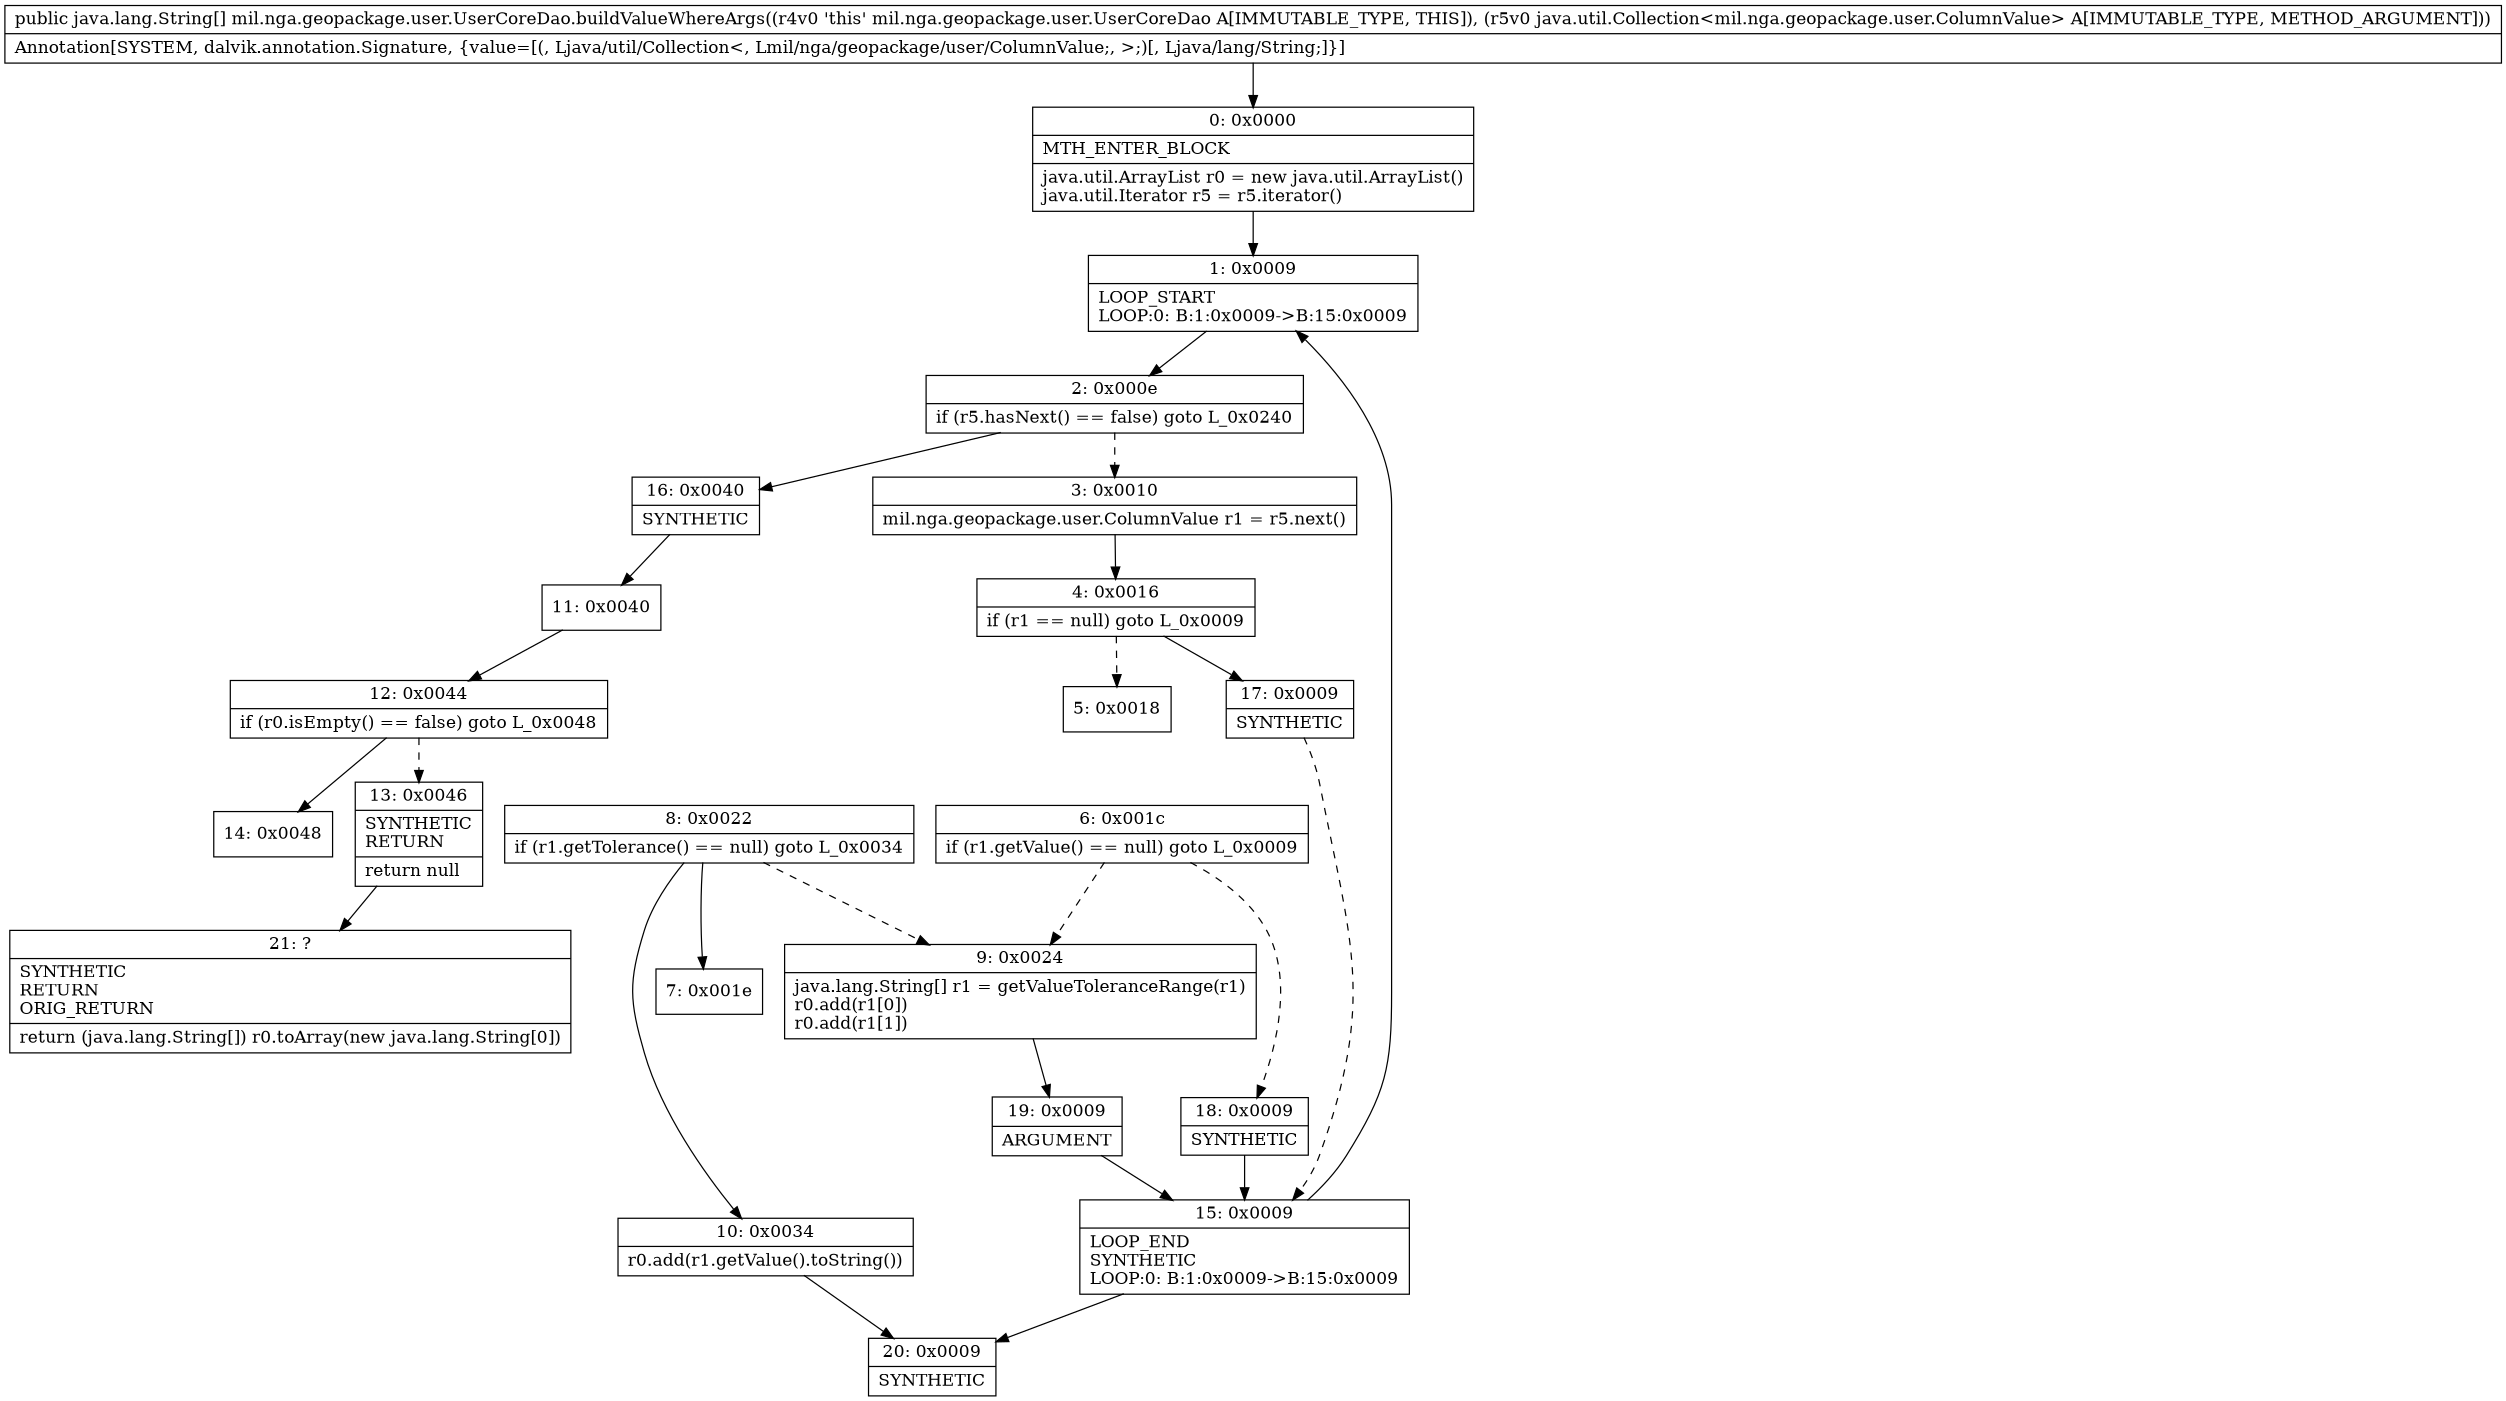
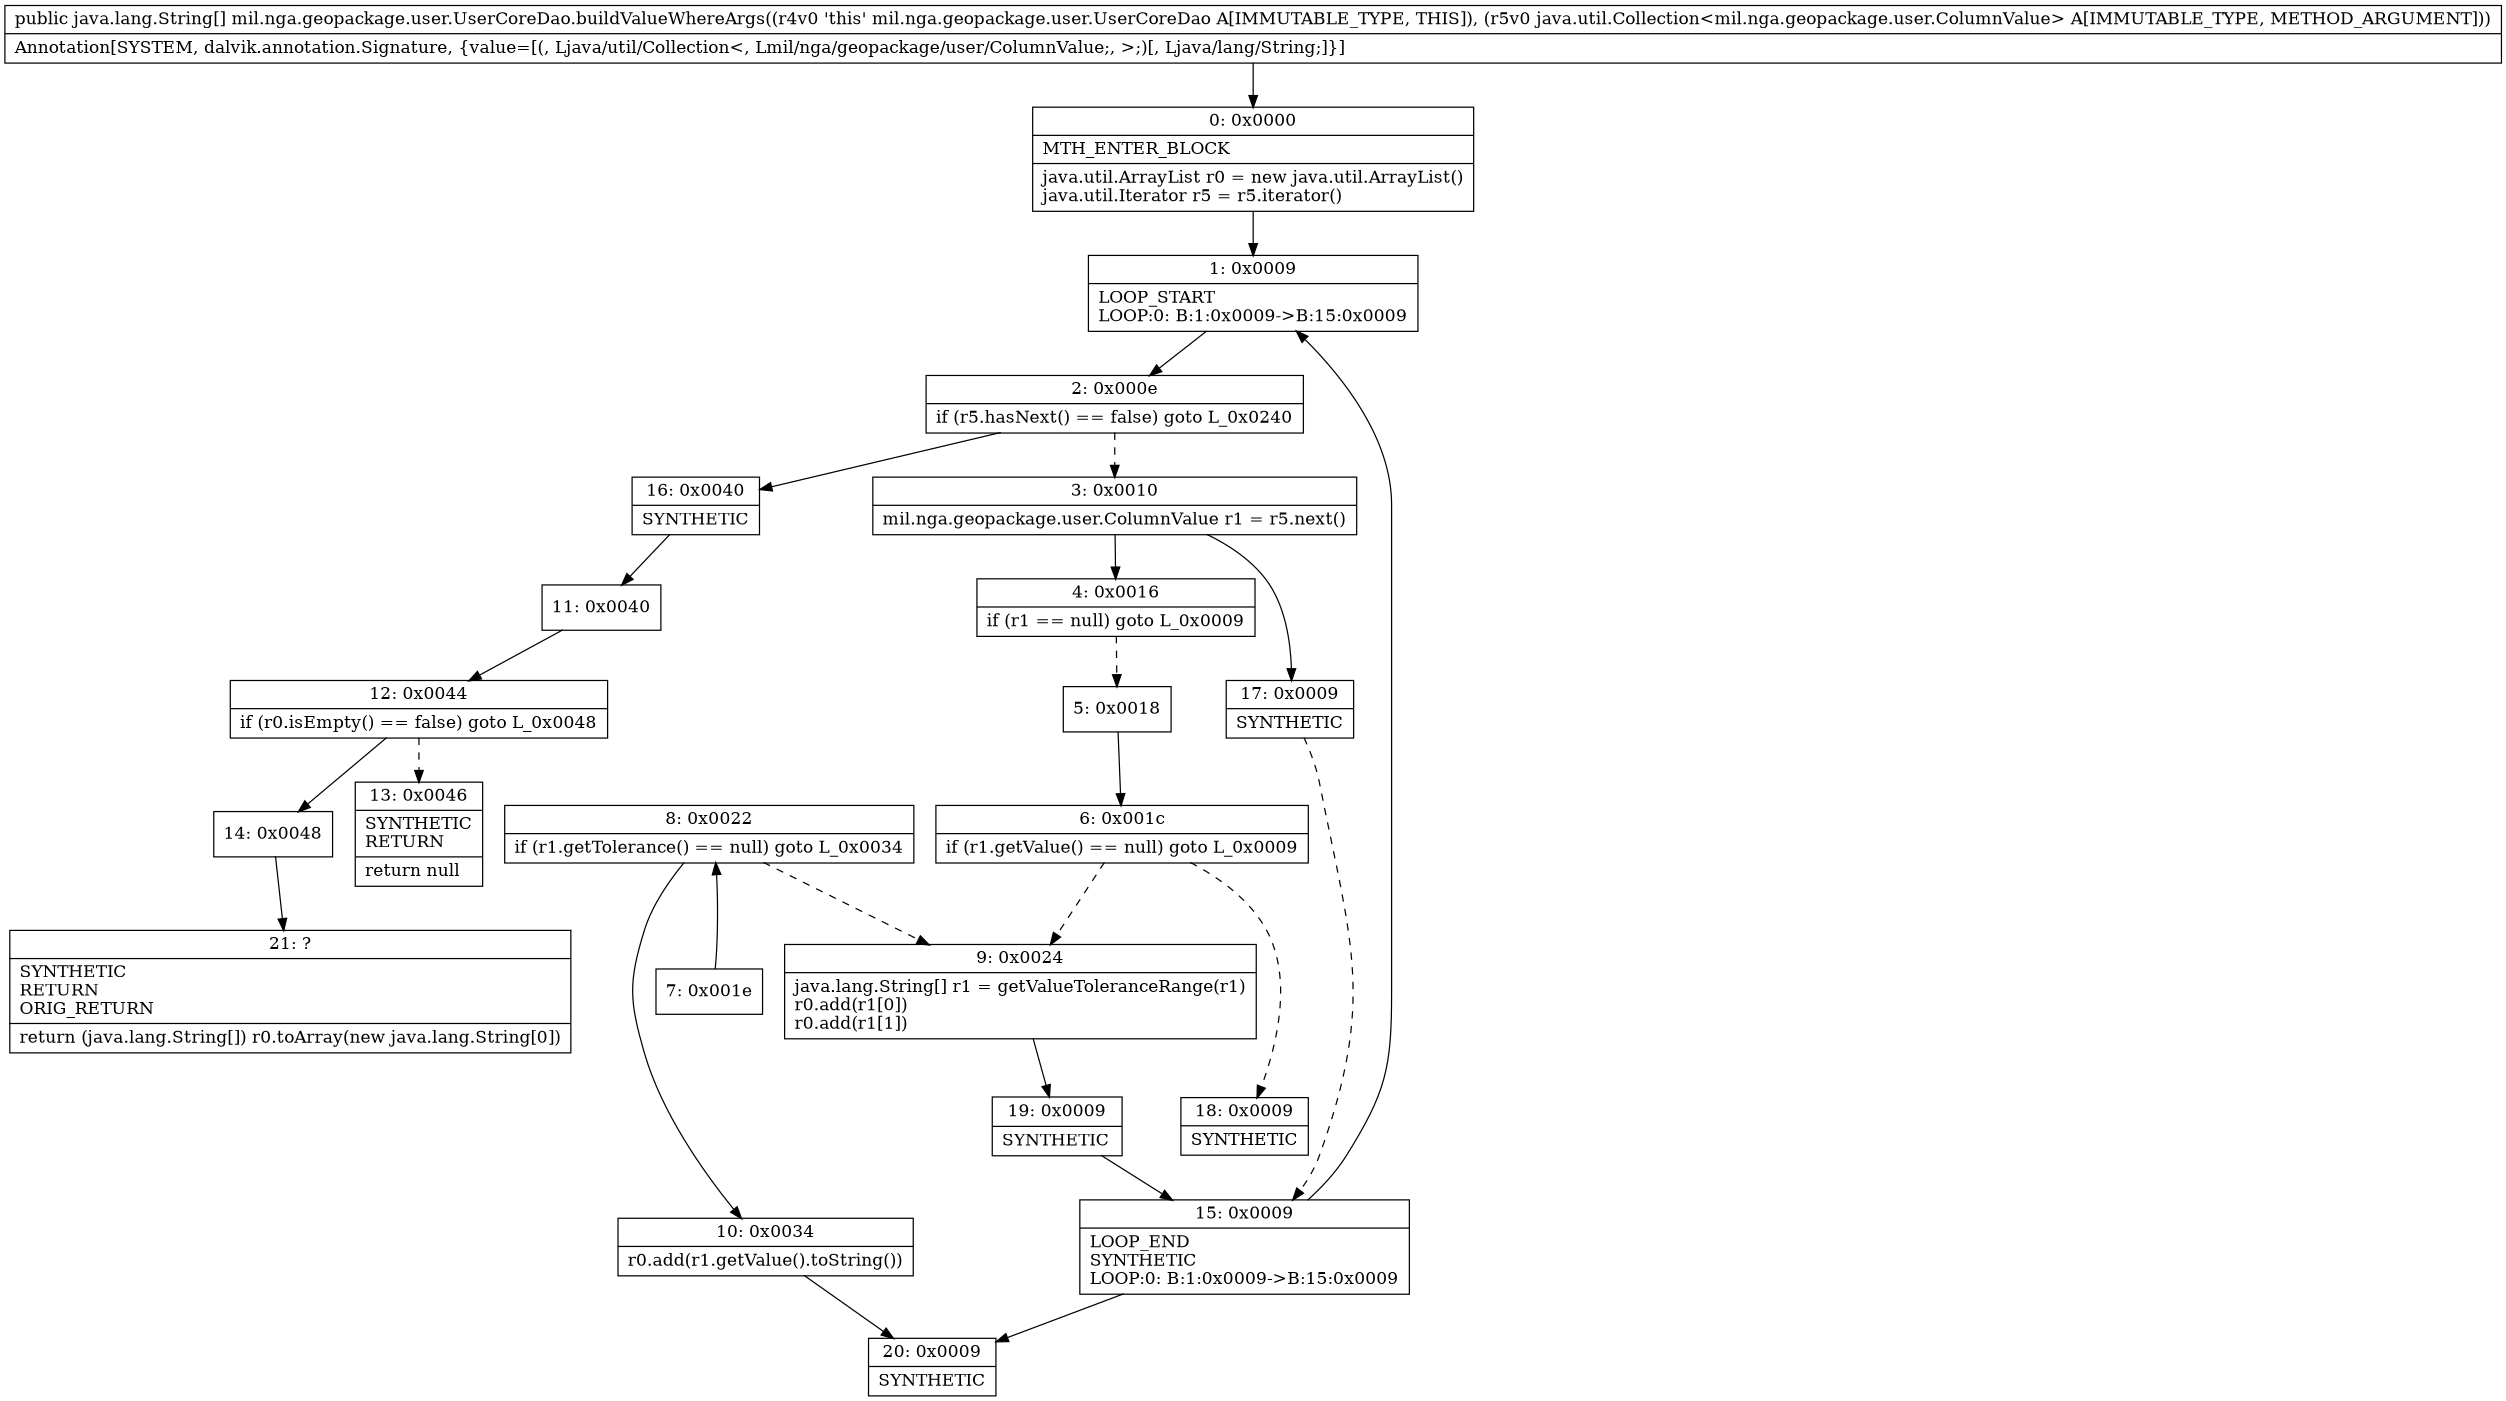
(1197, 655) -> (1271, 587)
none -> (1119, 762)
(362, 903) -> (279, 887)
(701, 910) -> (717, 922)
(1057, 1140) -> (1056, 1140)
(1245, 1171) -> none
